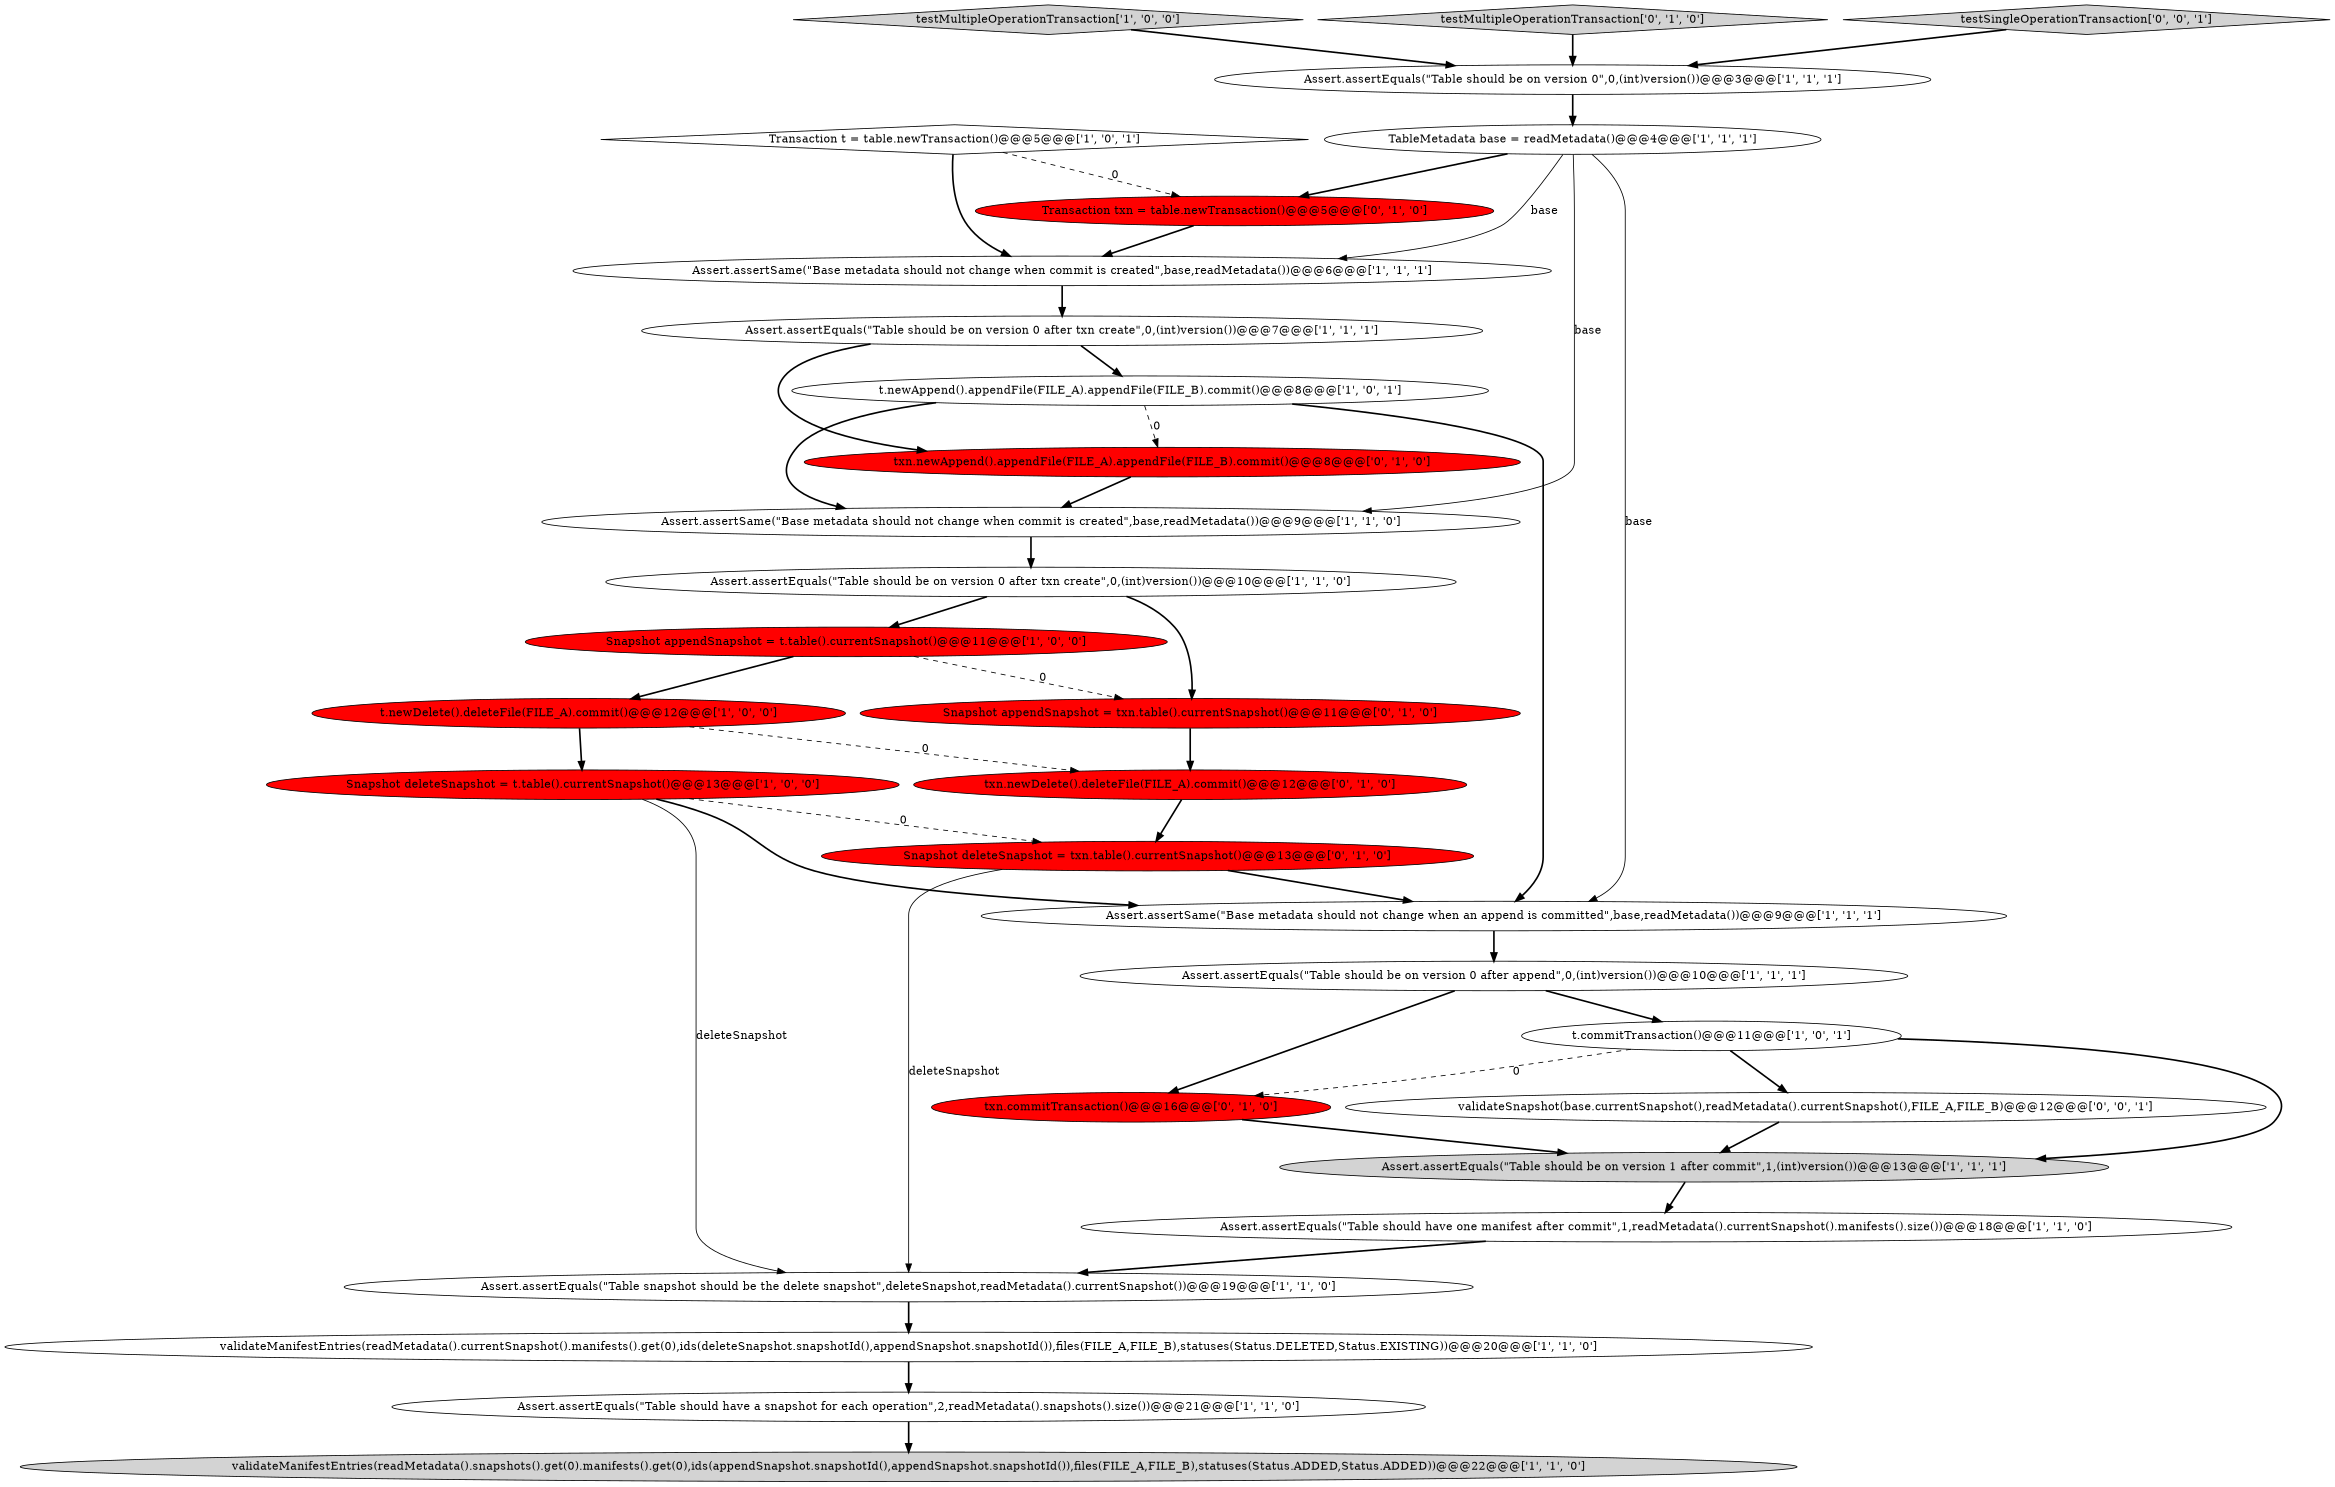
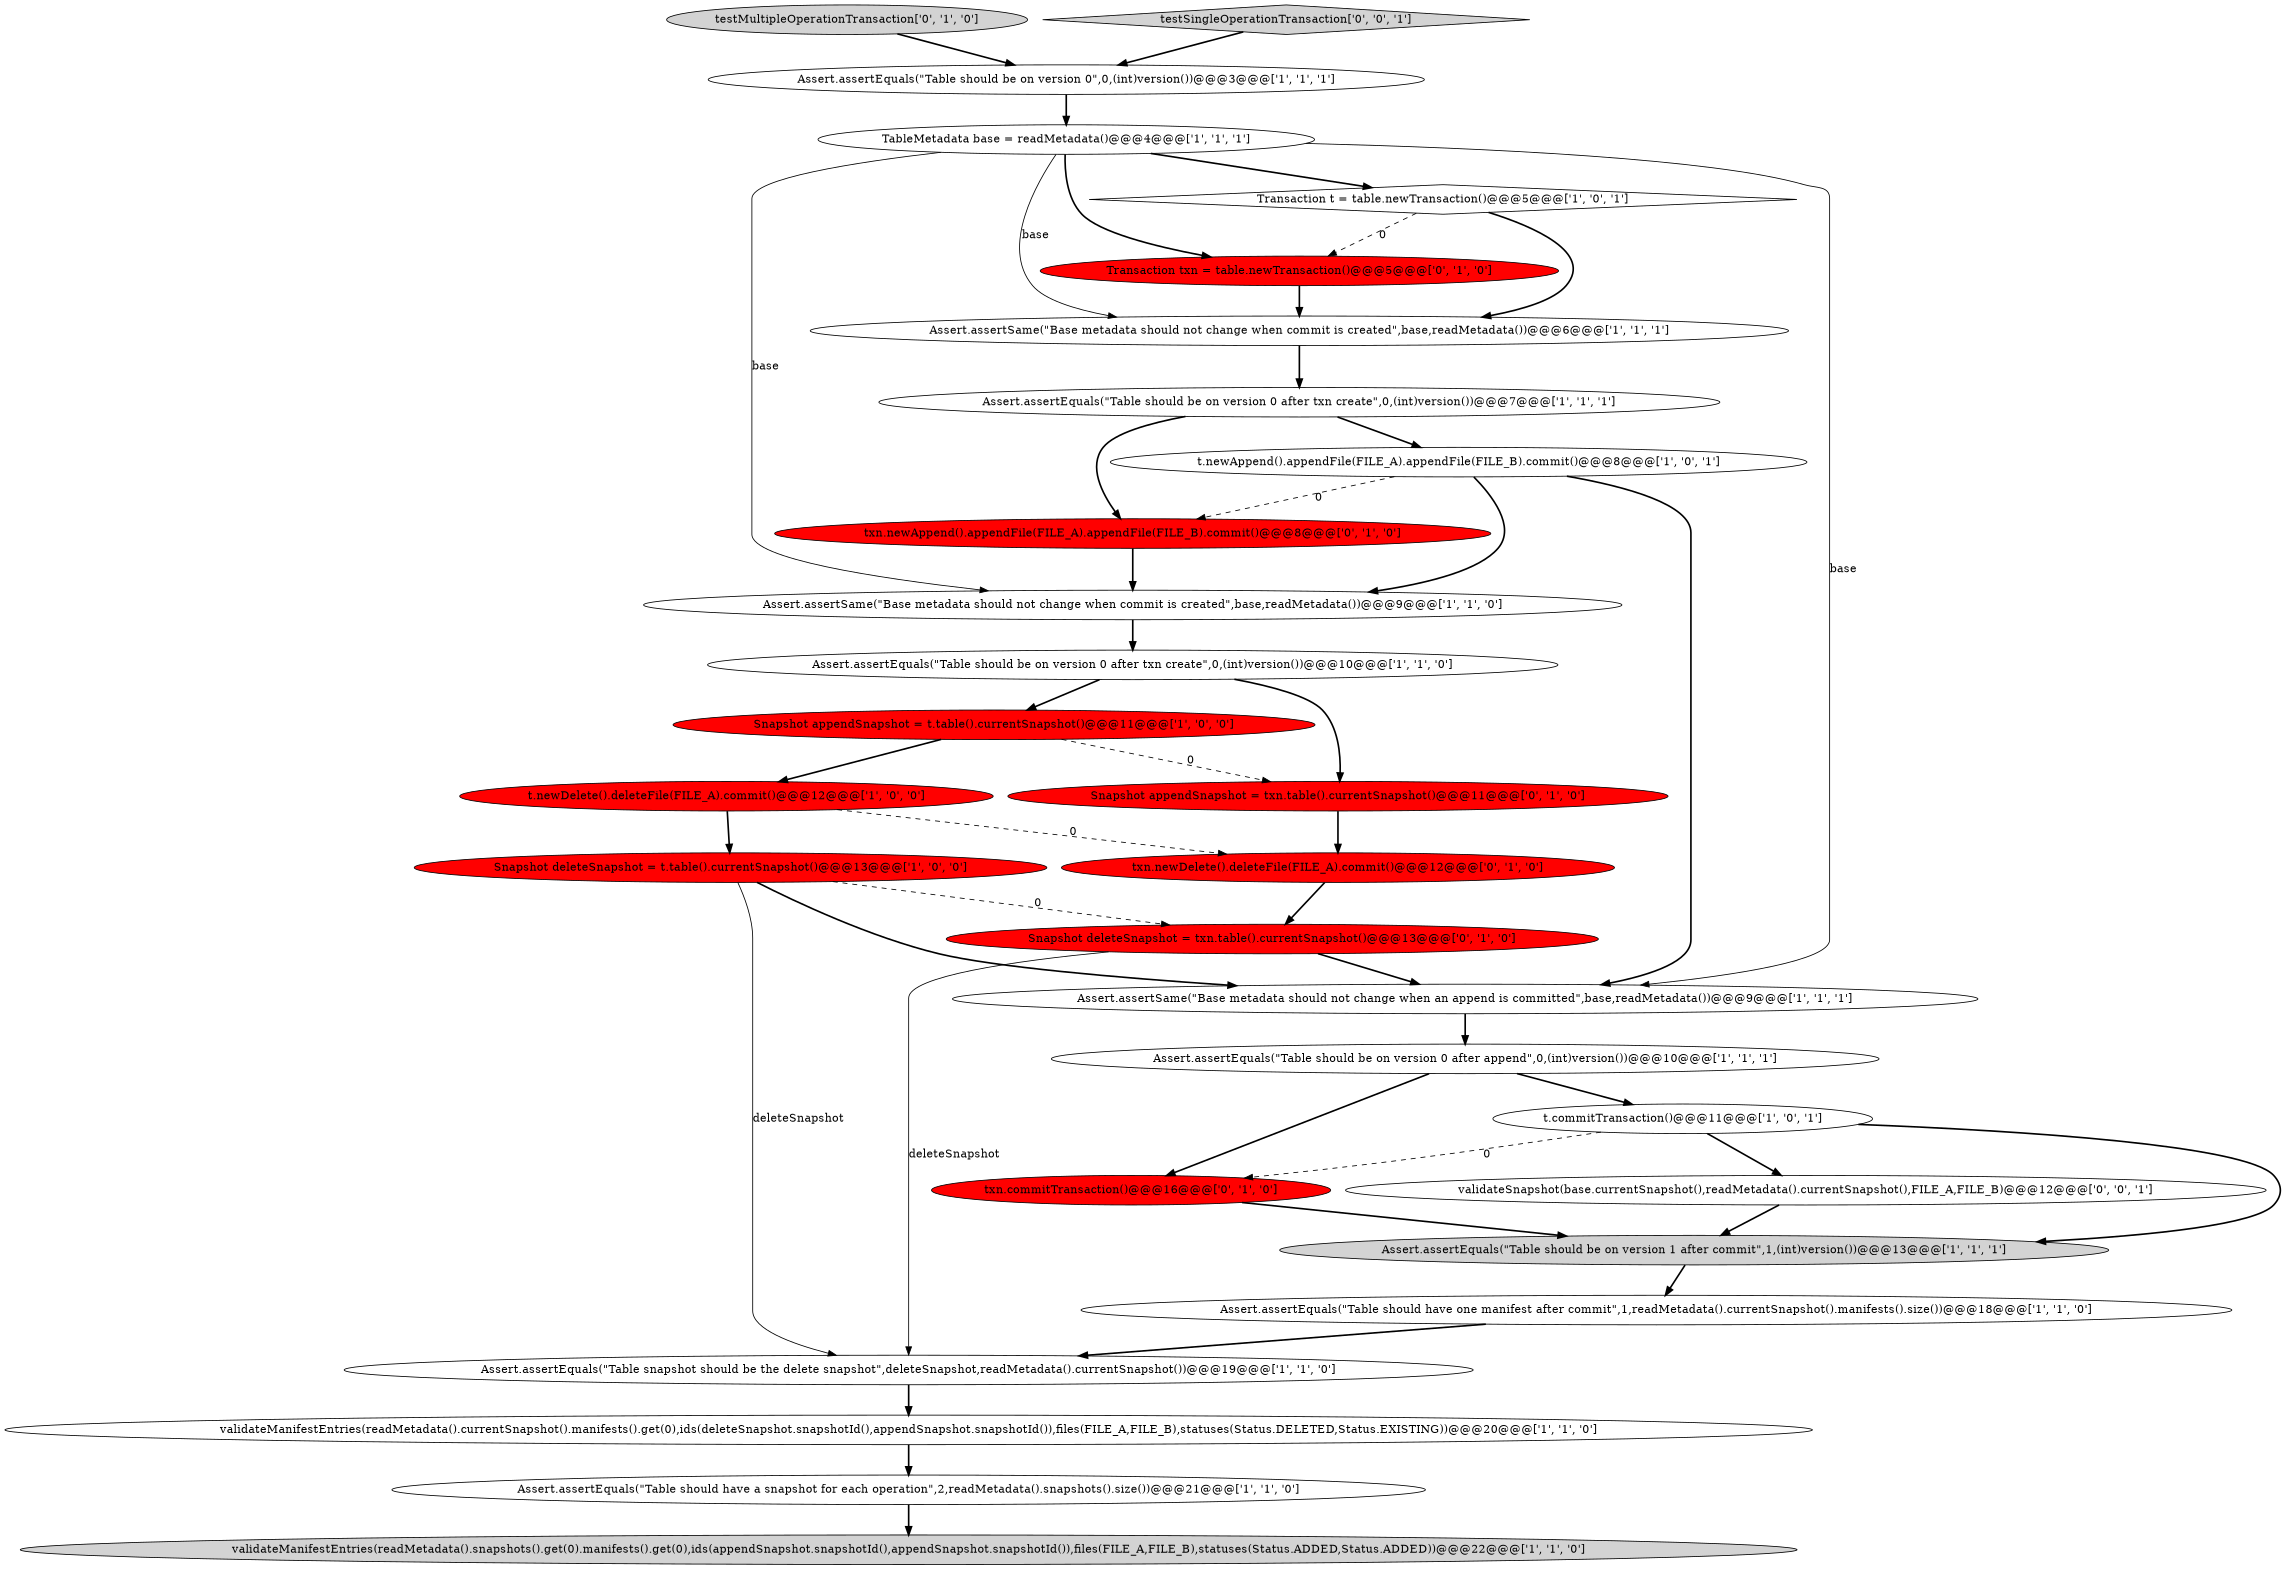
(1048, 20) -> none
(1573, 20) -> (847, 20)
none -> (1257, 170)
